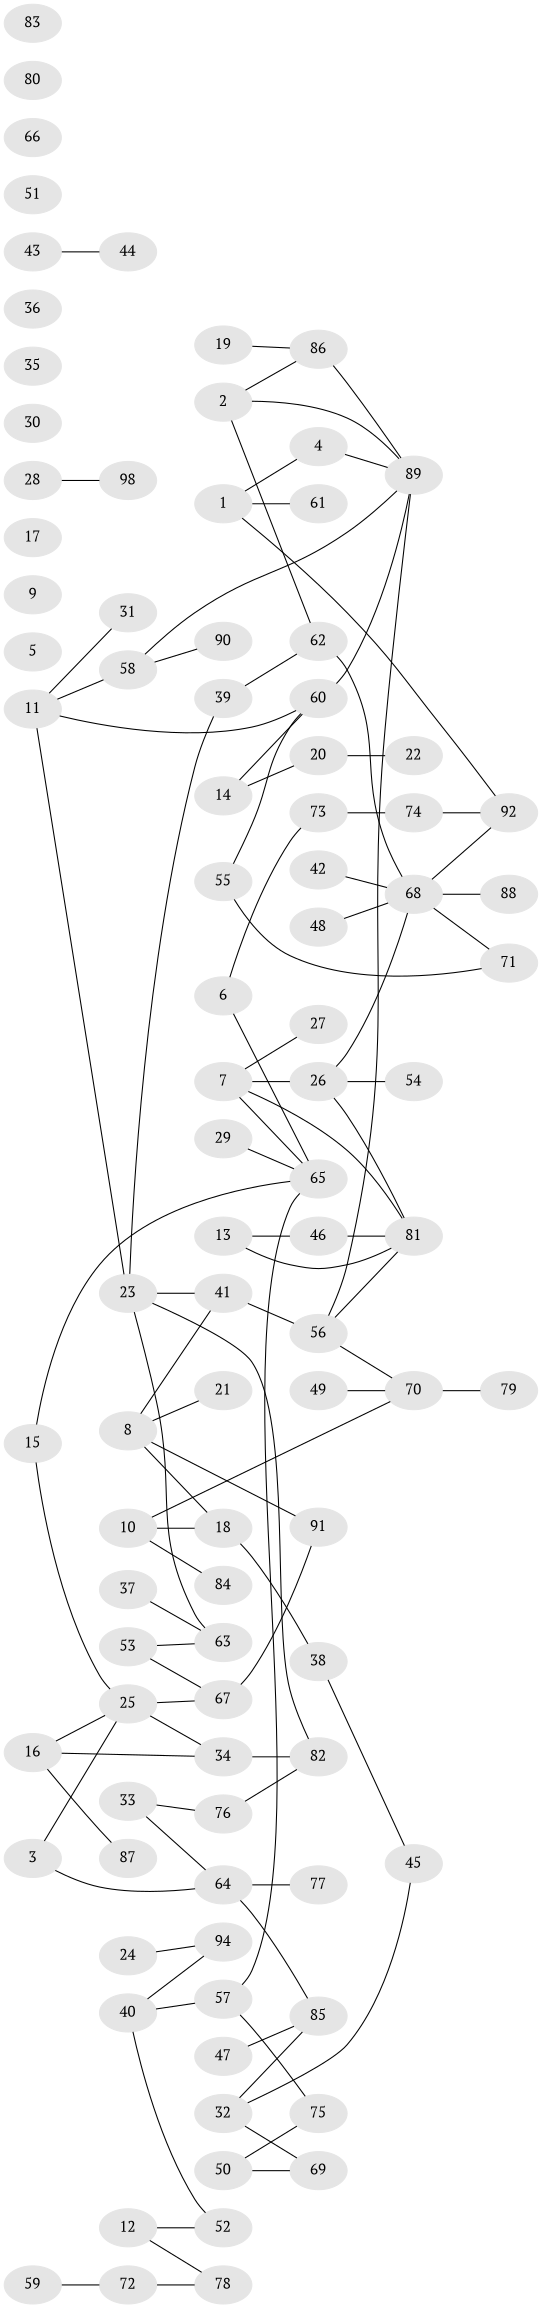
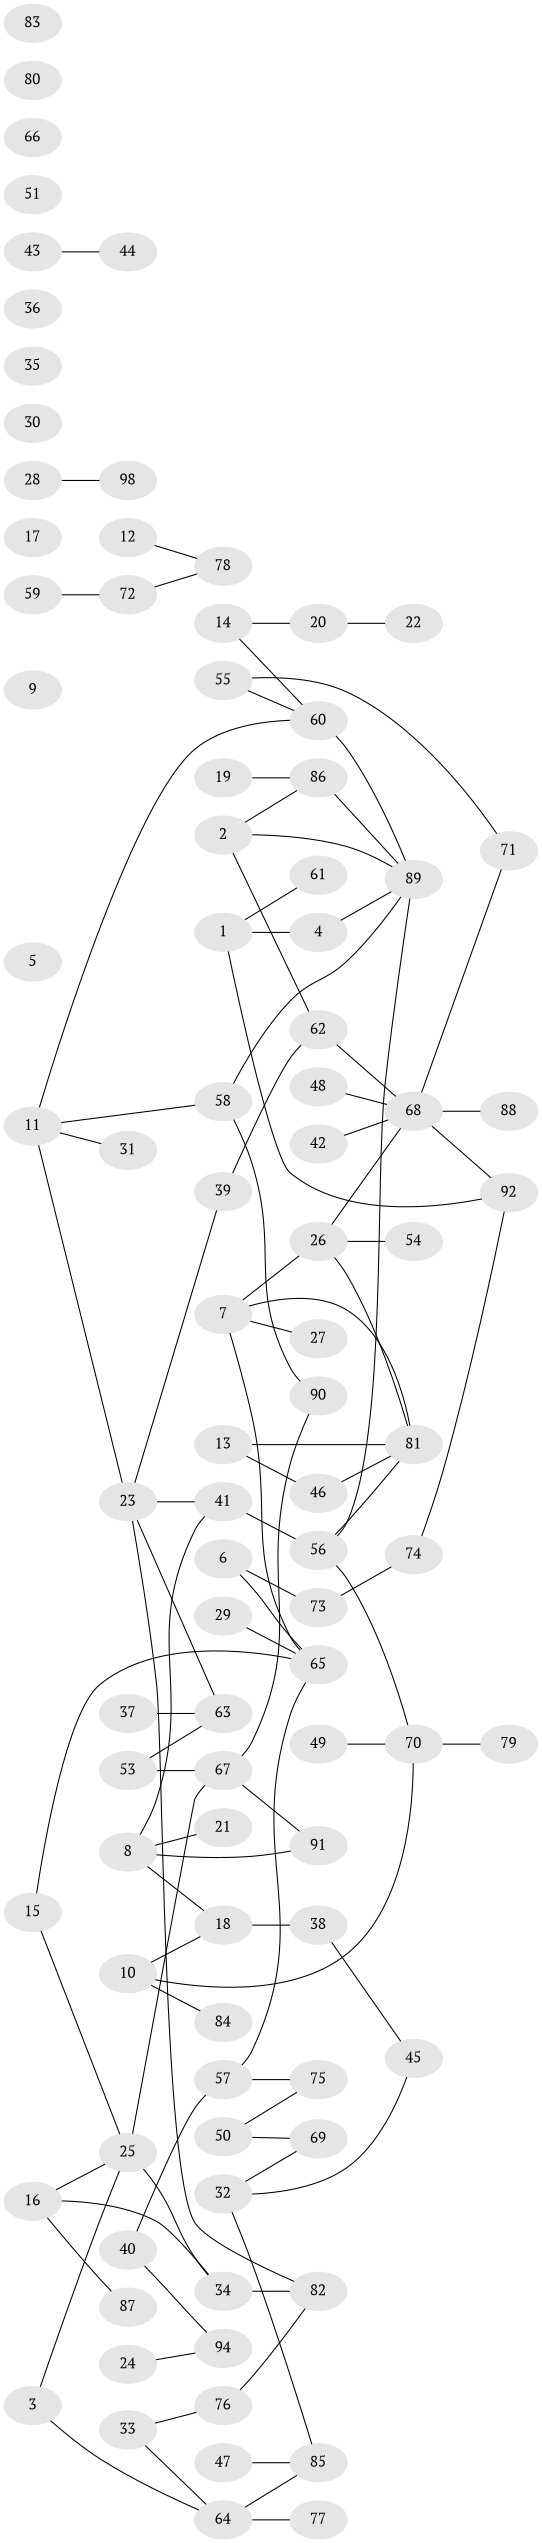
none -> (278, 1578)
(223, 2228) -> none
